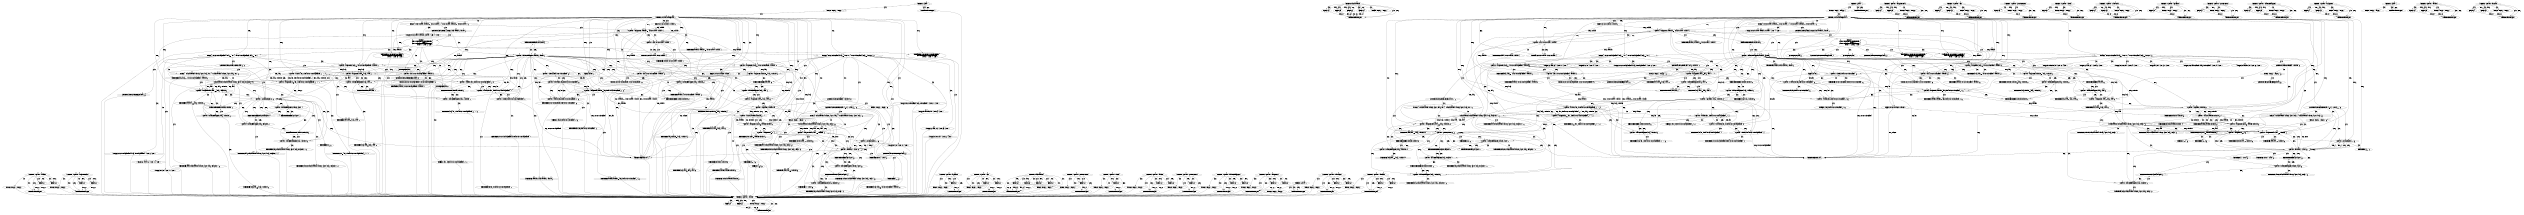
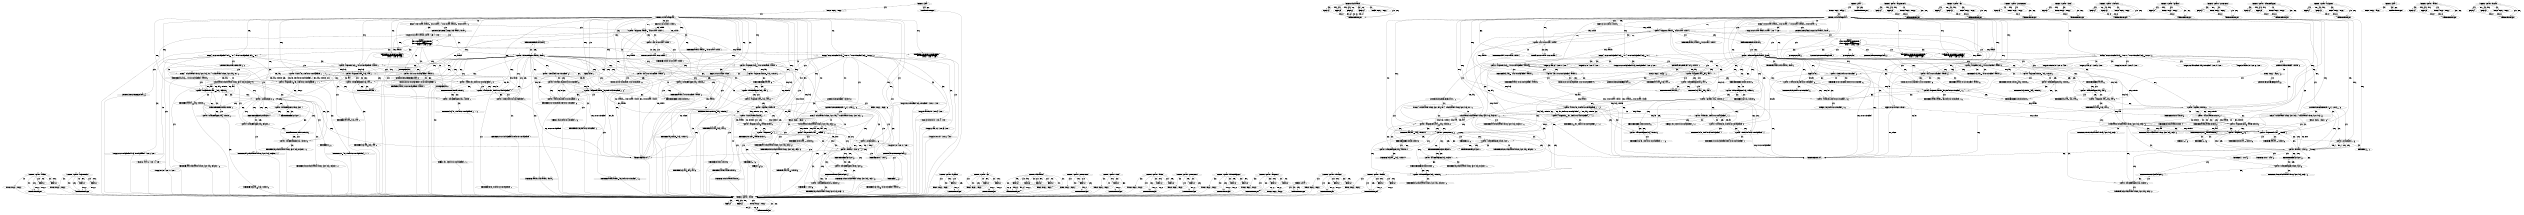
(2160, 66) -> none
none -> (934, 120)
